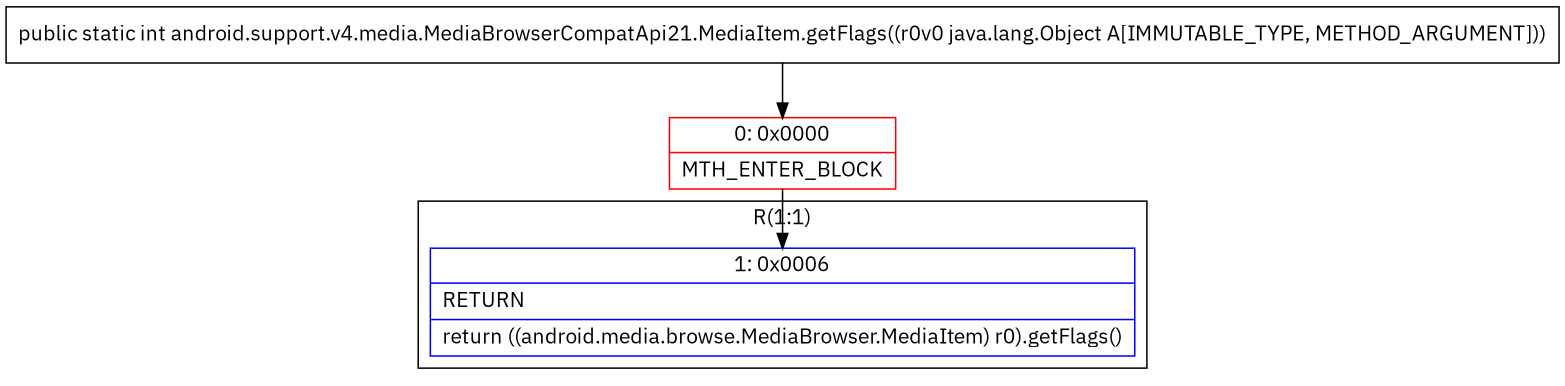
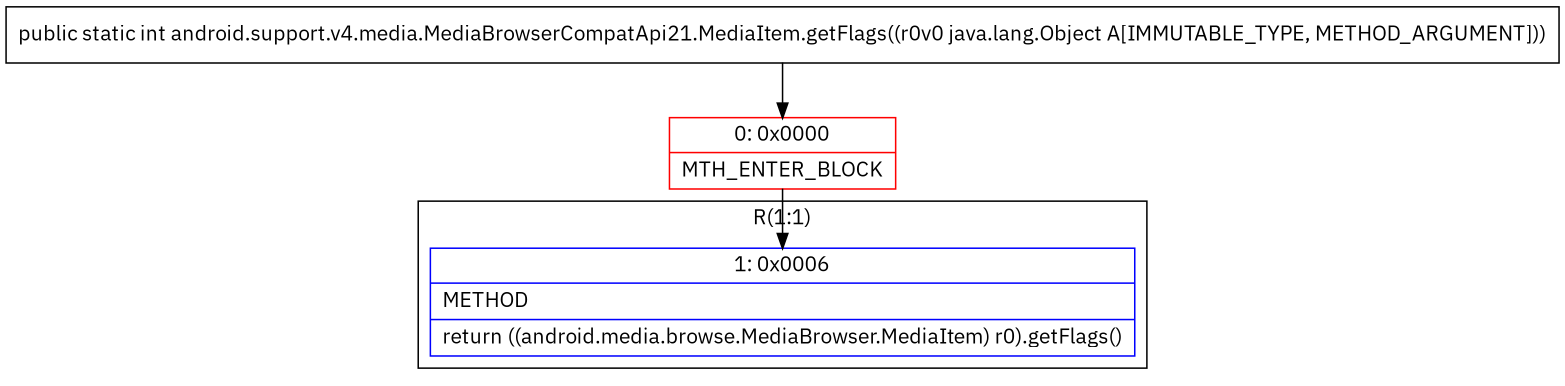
(484, 301) -> (487, 301)
